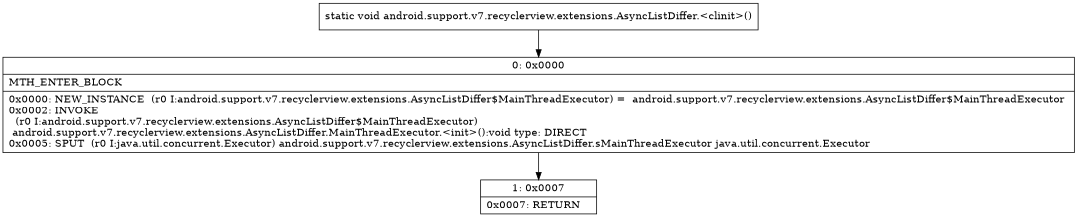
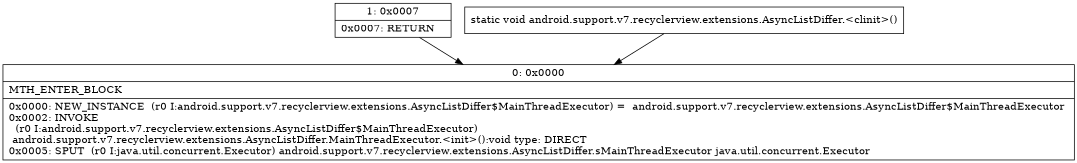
(539, 163) -> (438, 49)
